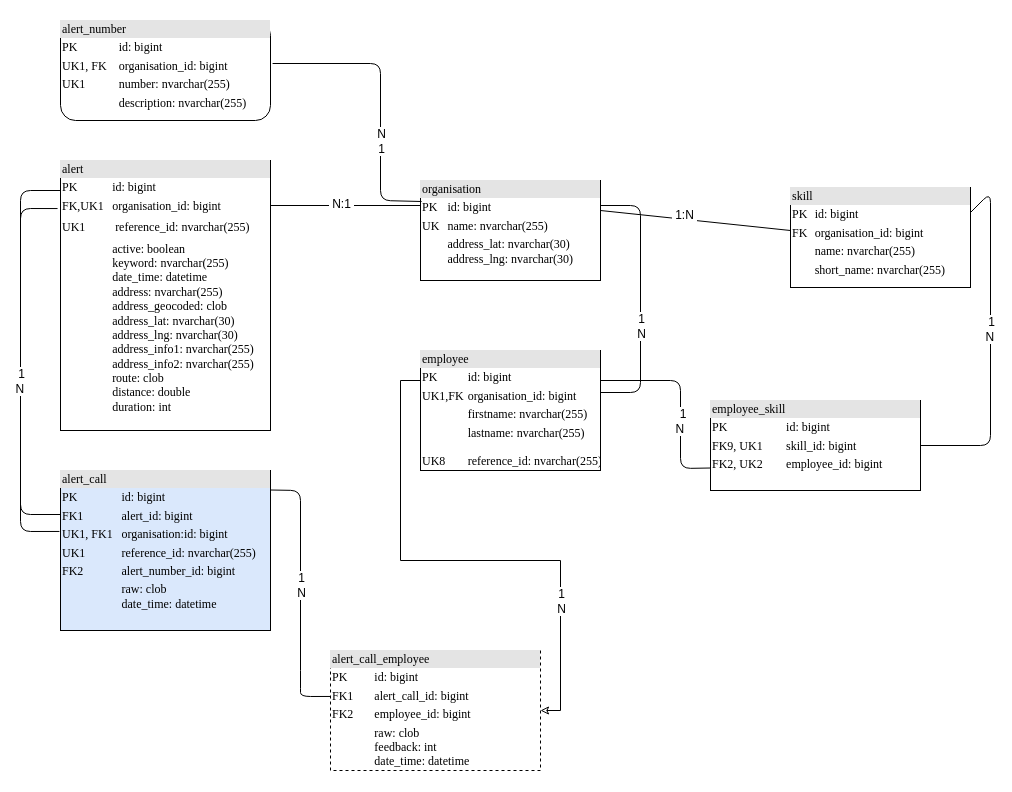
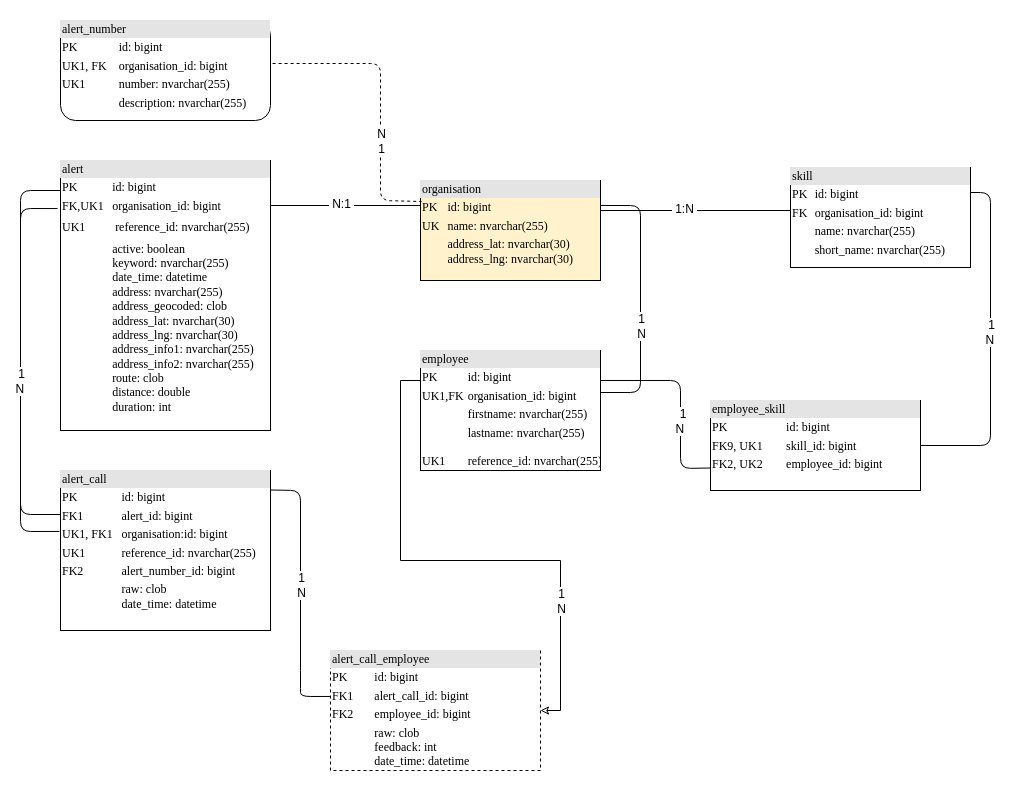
(354, 64) -> (354, 64)
(511, 231) -> (511, 231)
(881, 238) -> (881, 218)
(507, 394) -> (507, 394)
(166, 551) -> (166, 551)
